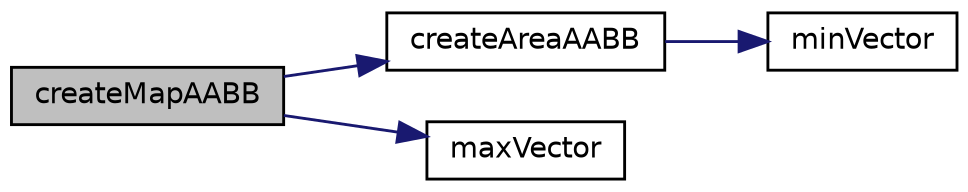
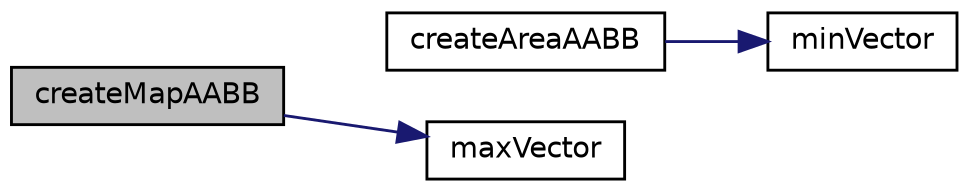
(321, 71) -> none
